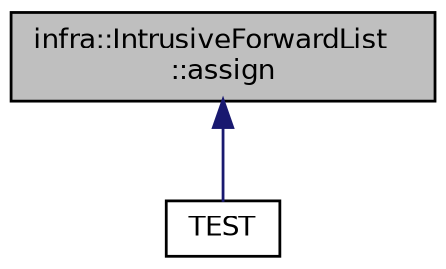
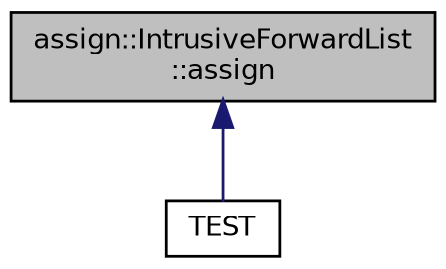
(223, 57) -> (223, 57)
